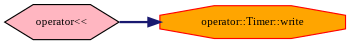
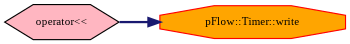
(253, 22) -> (253, 22)
